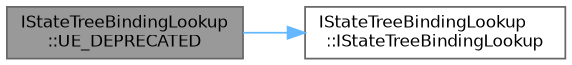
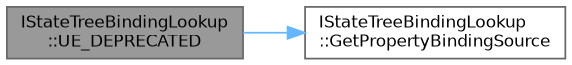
(435, 33) -> (435, 33)
